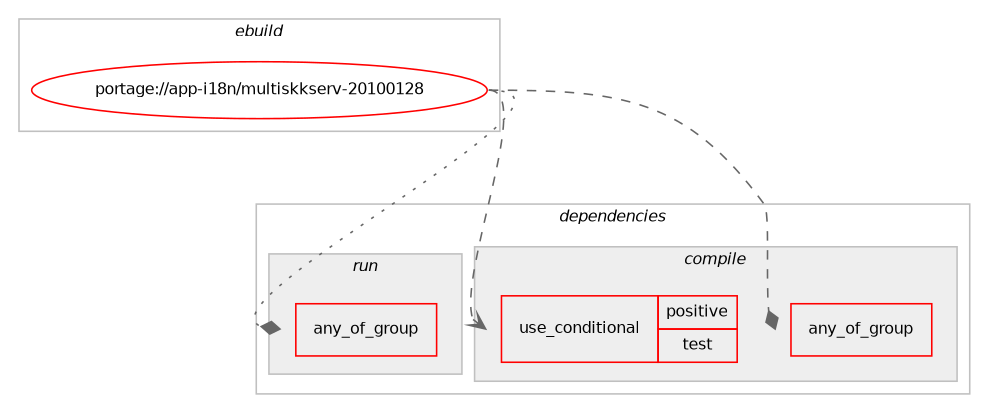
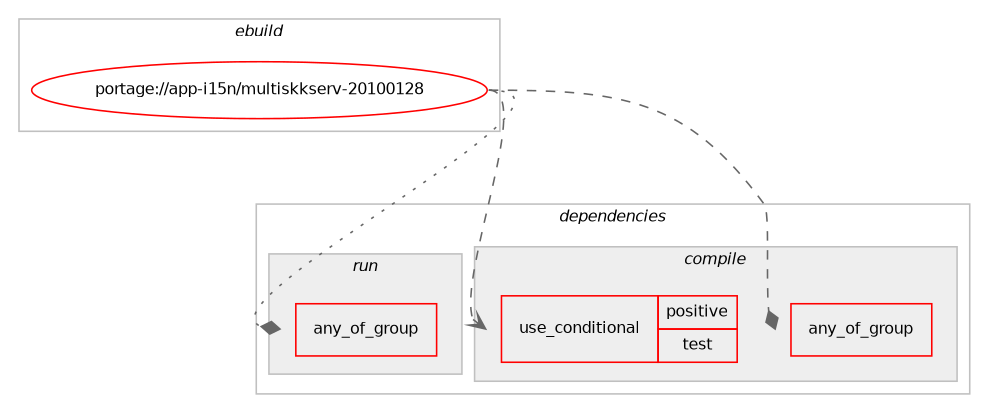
(259, 90) -> (259, 90)
